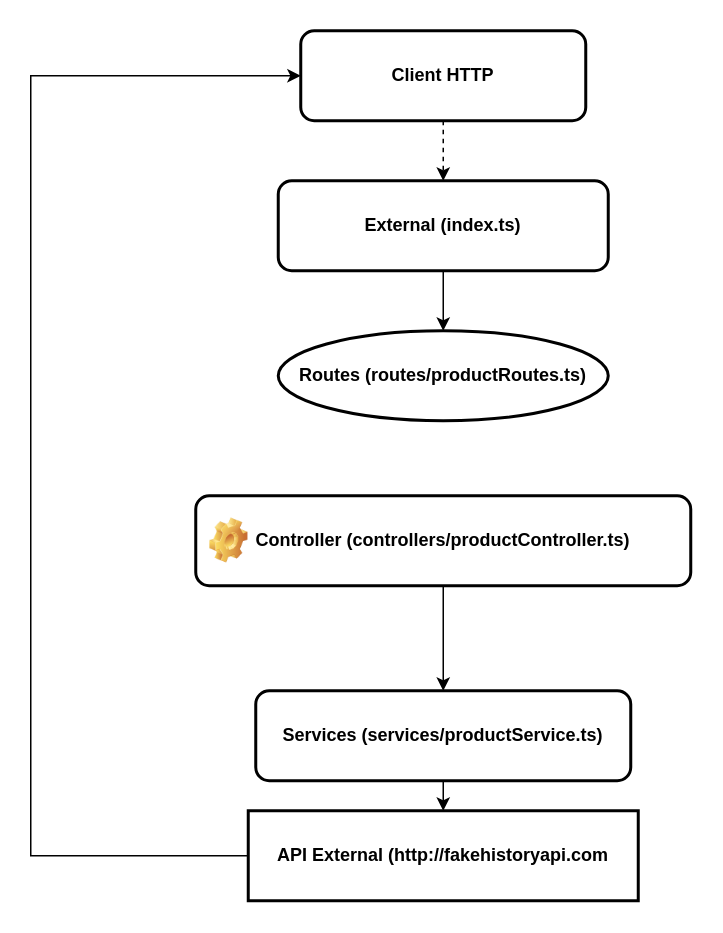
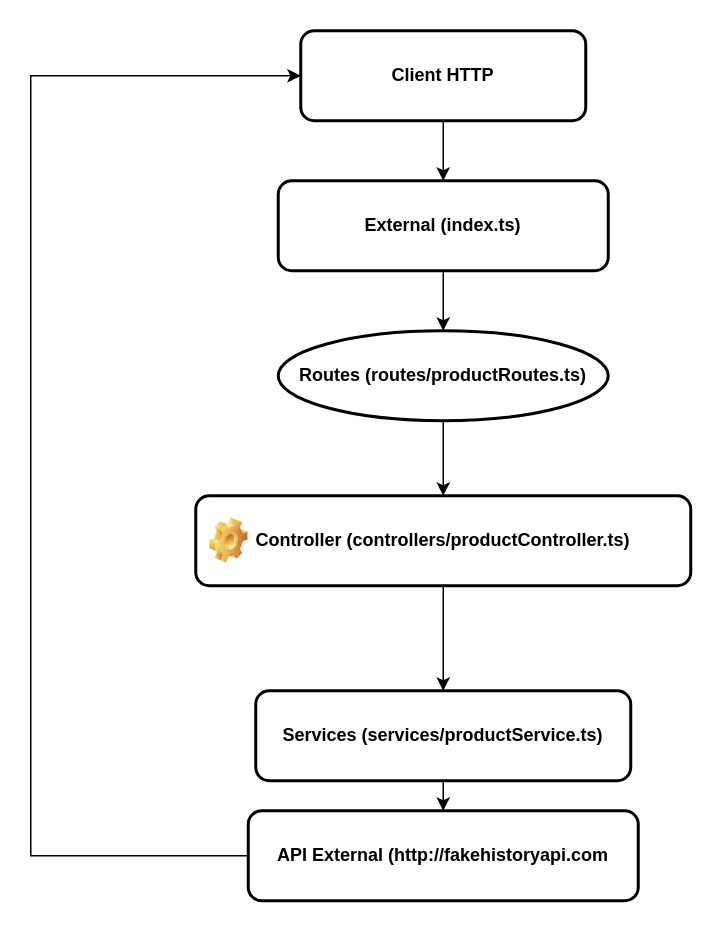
(443, 145) -> (443, 145)
none -> (443, 453)
(443, 856) -> (443, 856)
